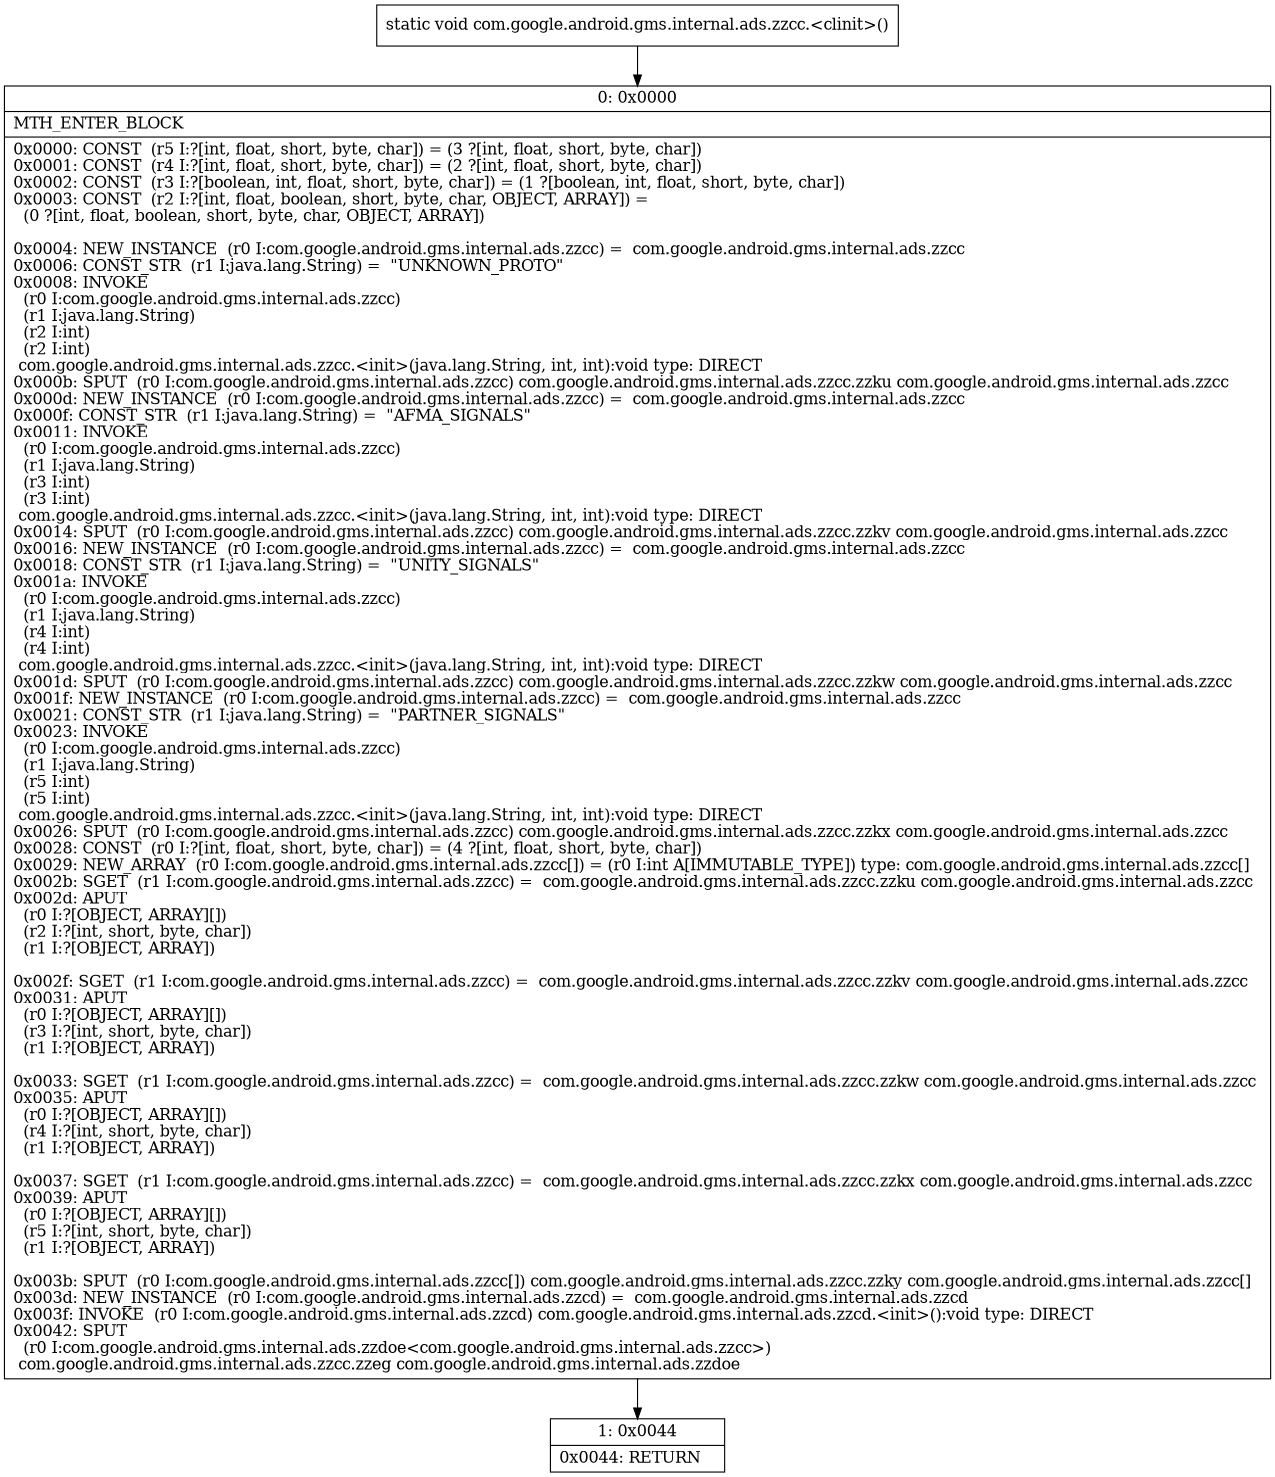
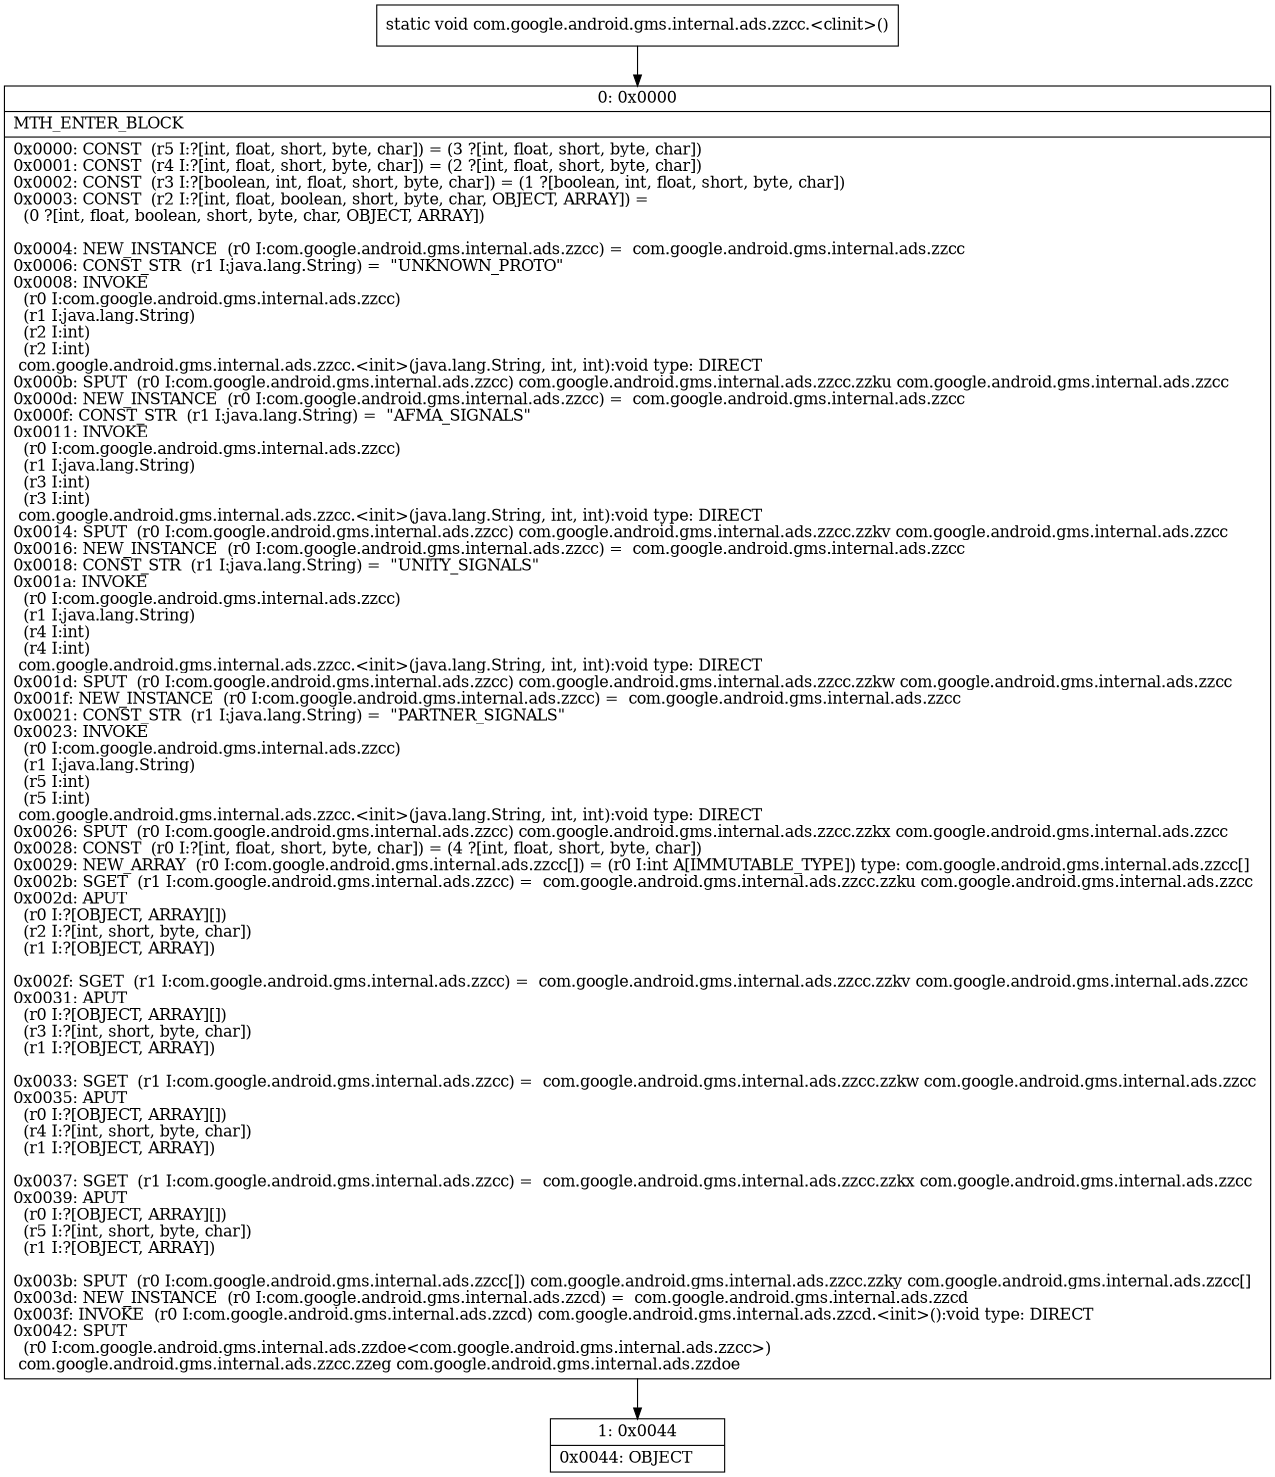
(638, 1458) -> (633, 1458)
